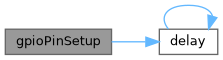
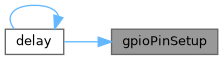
(129, 42) -> (81, 42)
